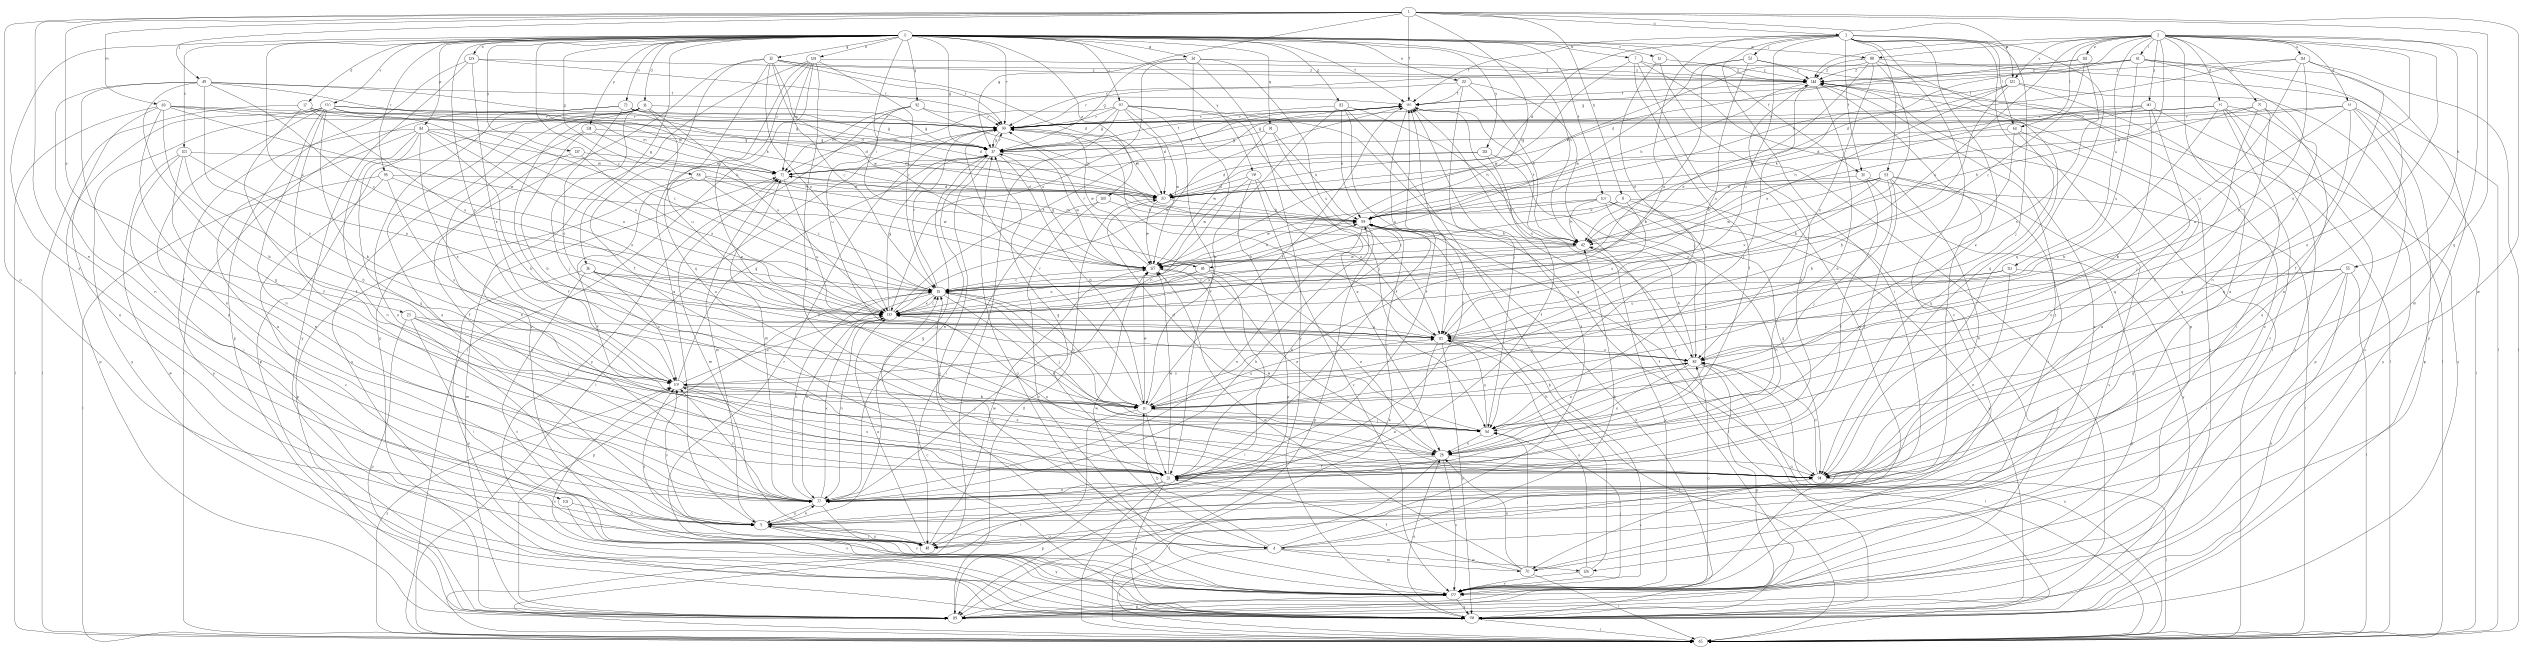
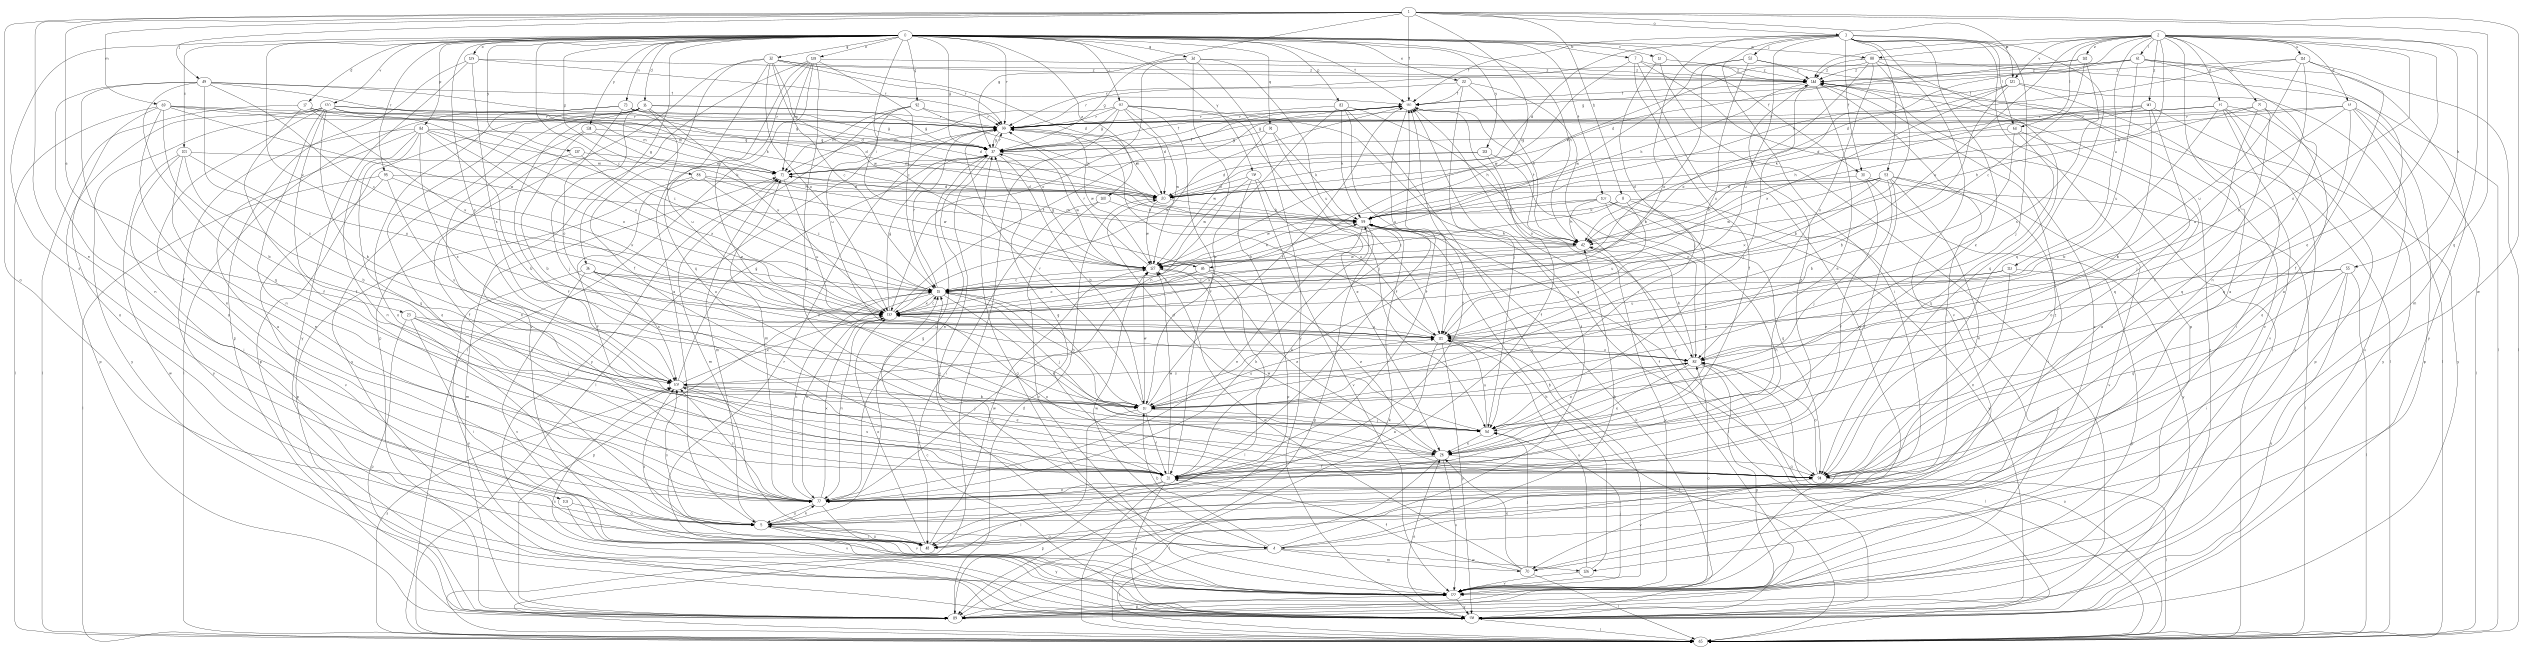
none -> (901, 115)
